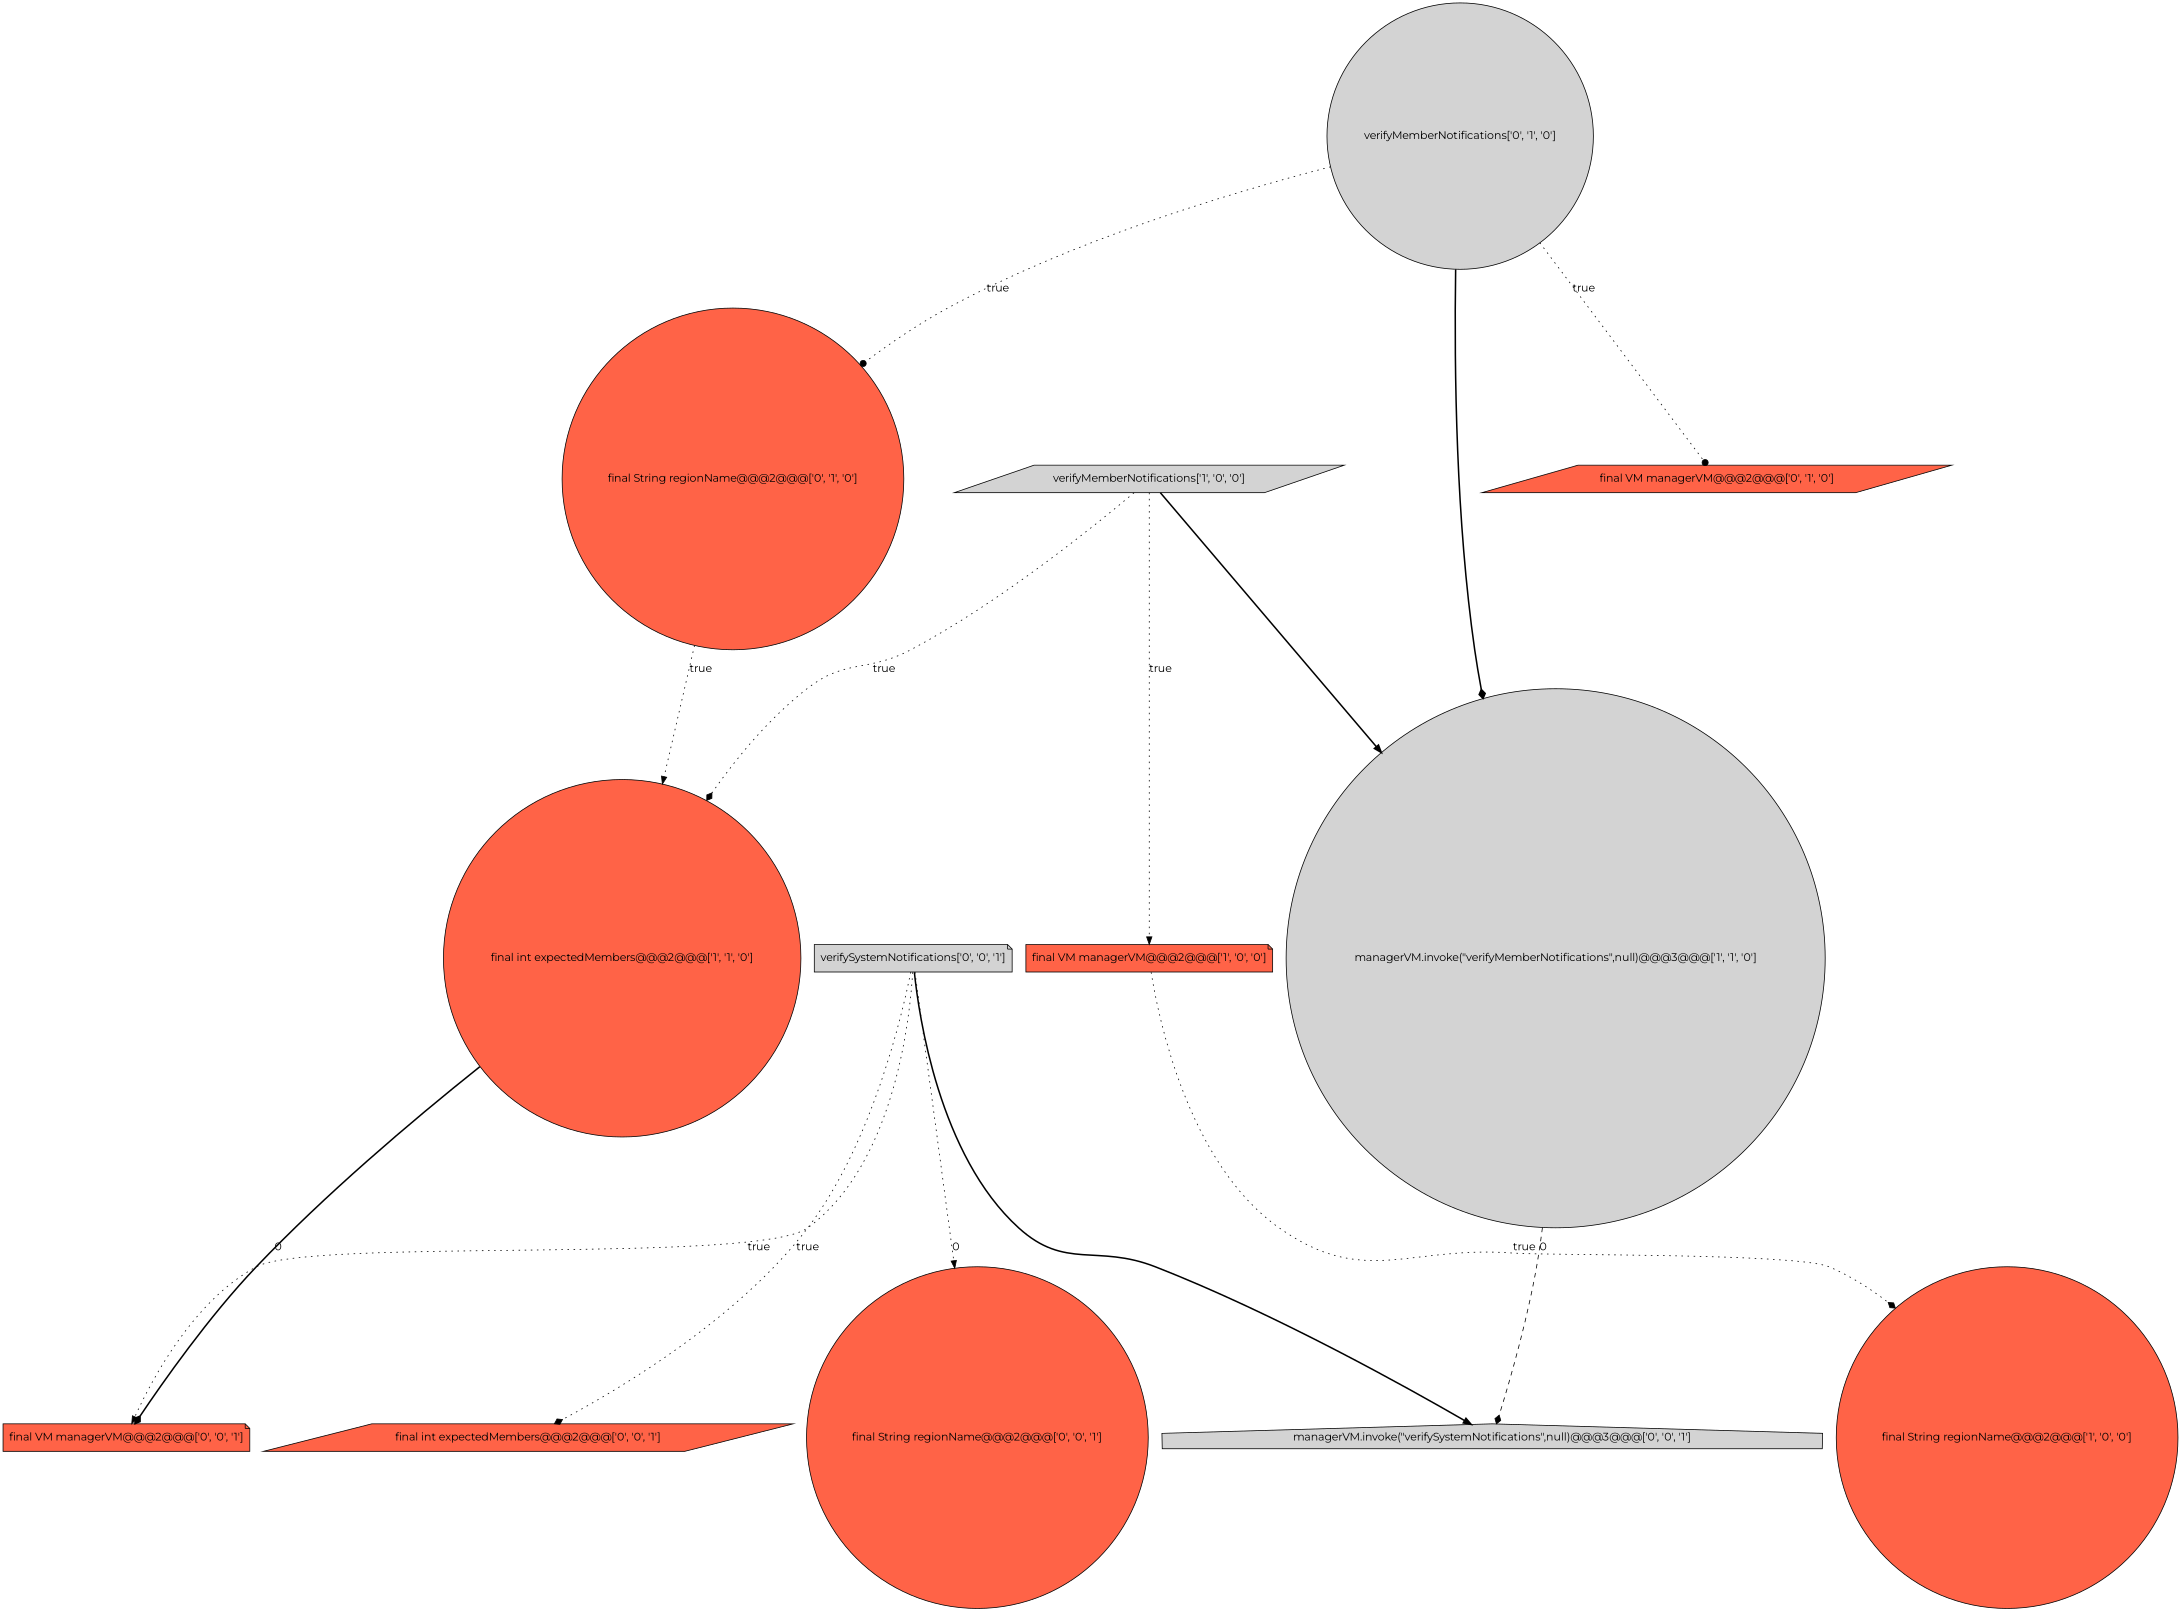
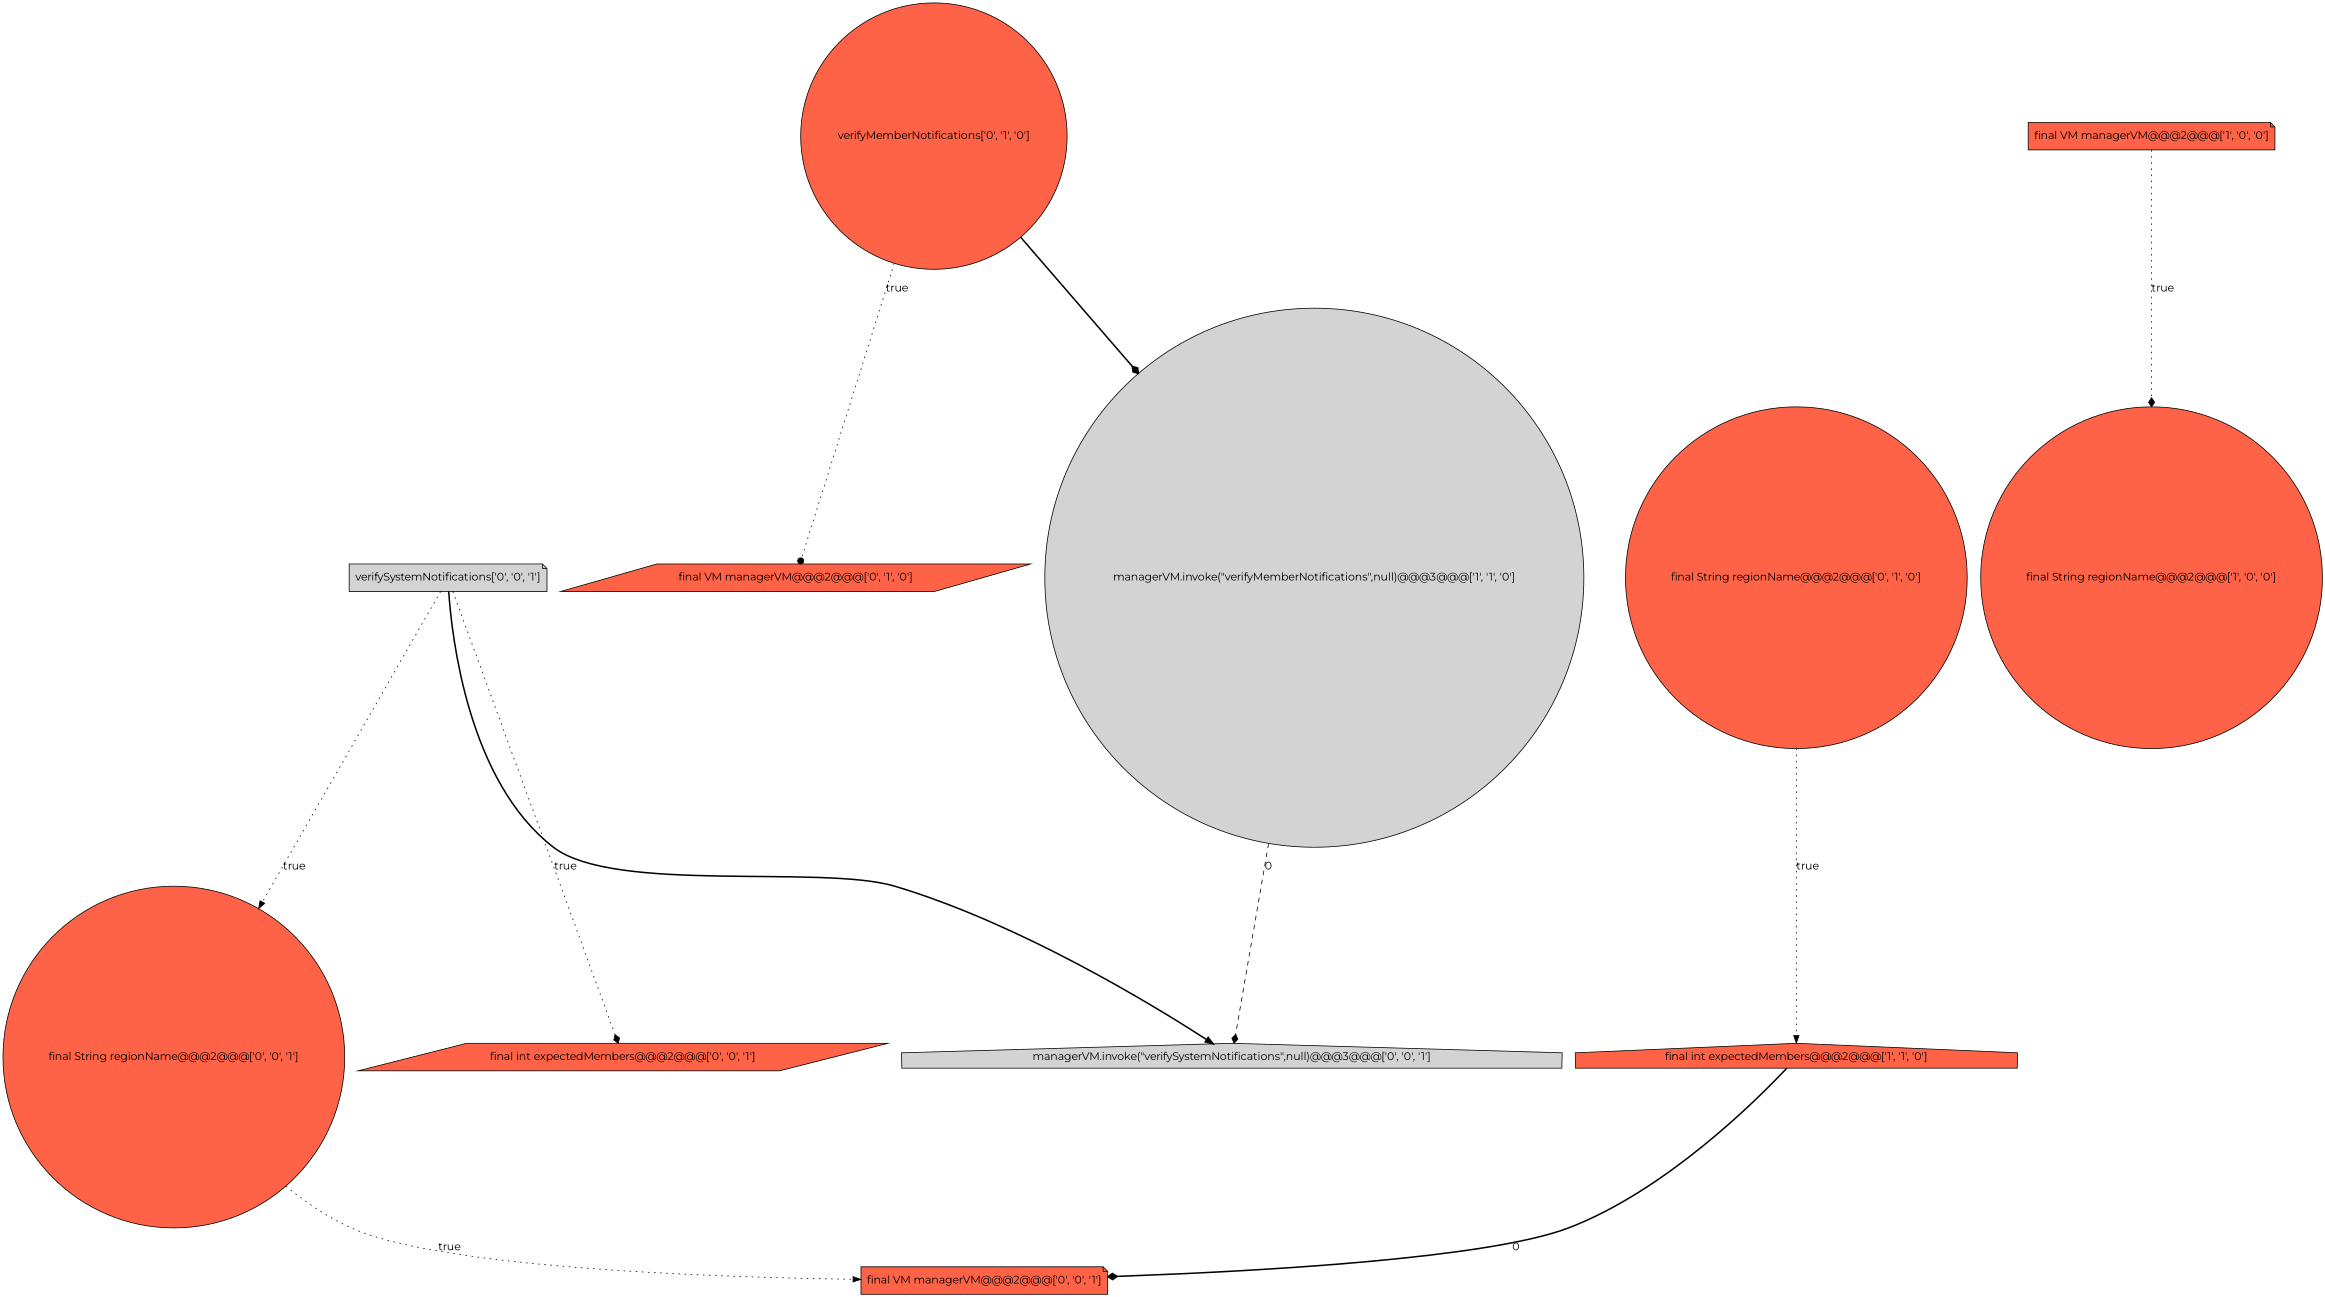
(1460, 136) -> (934, 136)
(1089, 244) -> none
(1149, 479) -> none
(622, 958) -> (1796, 1057)
(956, 1247) -> (295, 867)
(577, 1249) -> (561, 1266)
